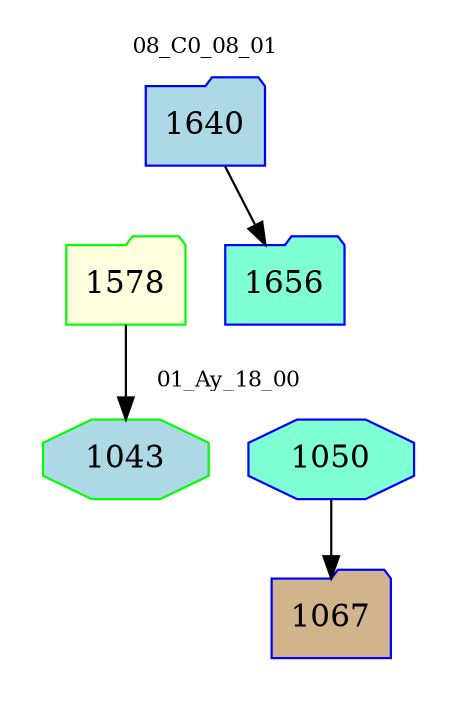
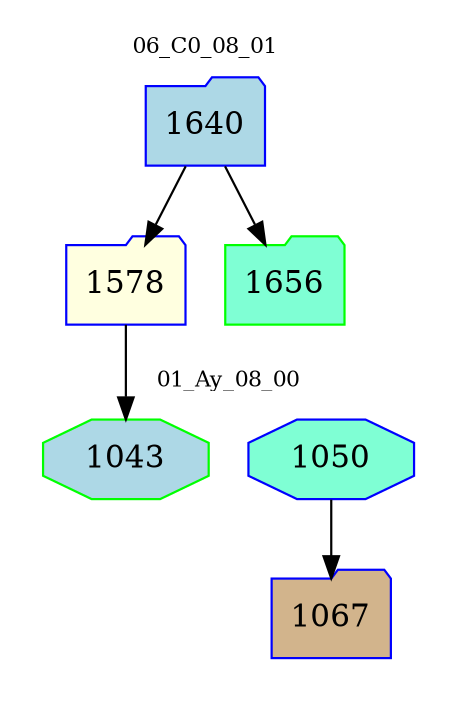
(205, 47) -> (205, 47)
none -> (171, 195)
(126, 285) -> (126, 285)
(285, 285) -> (285, 285)
(229, 381) -> (229, 381)
